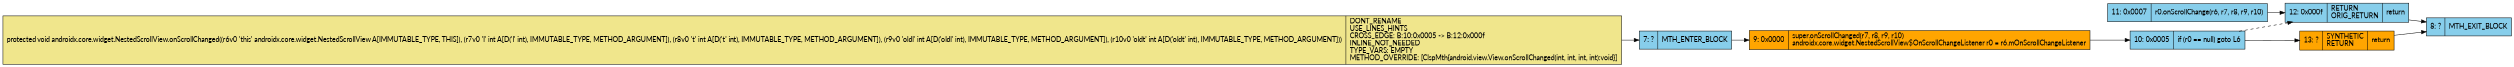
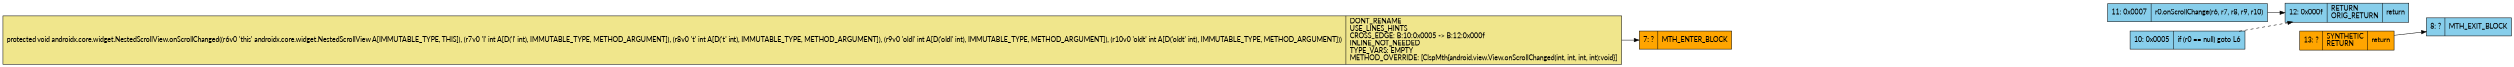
(2415, 21) -> none
(1685, 40) -> (1685, 40)
(1920, 40) -> none
(2270, 40) -> none
